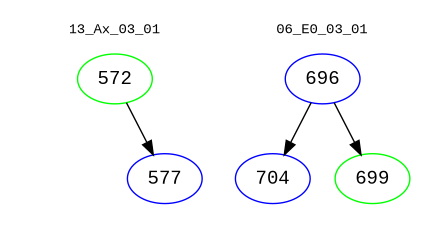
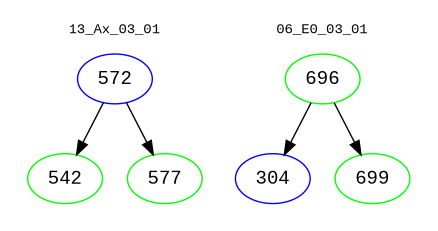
(115, 79) -> (115, 79)
(323, 79) -> (323, 79)
none -> (65, 179)
(165, 179) -> (165, 179)
(273, 179) -> (273, 179)
